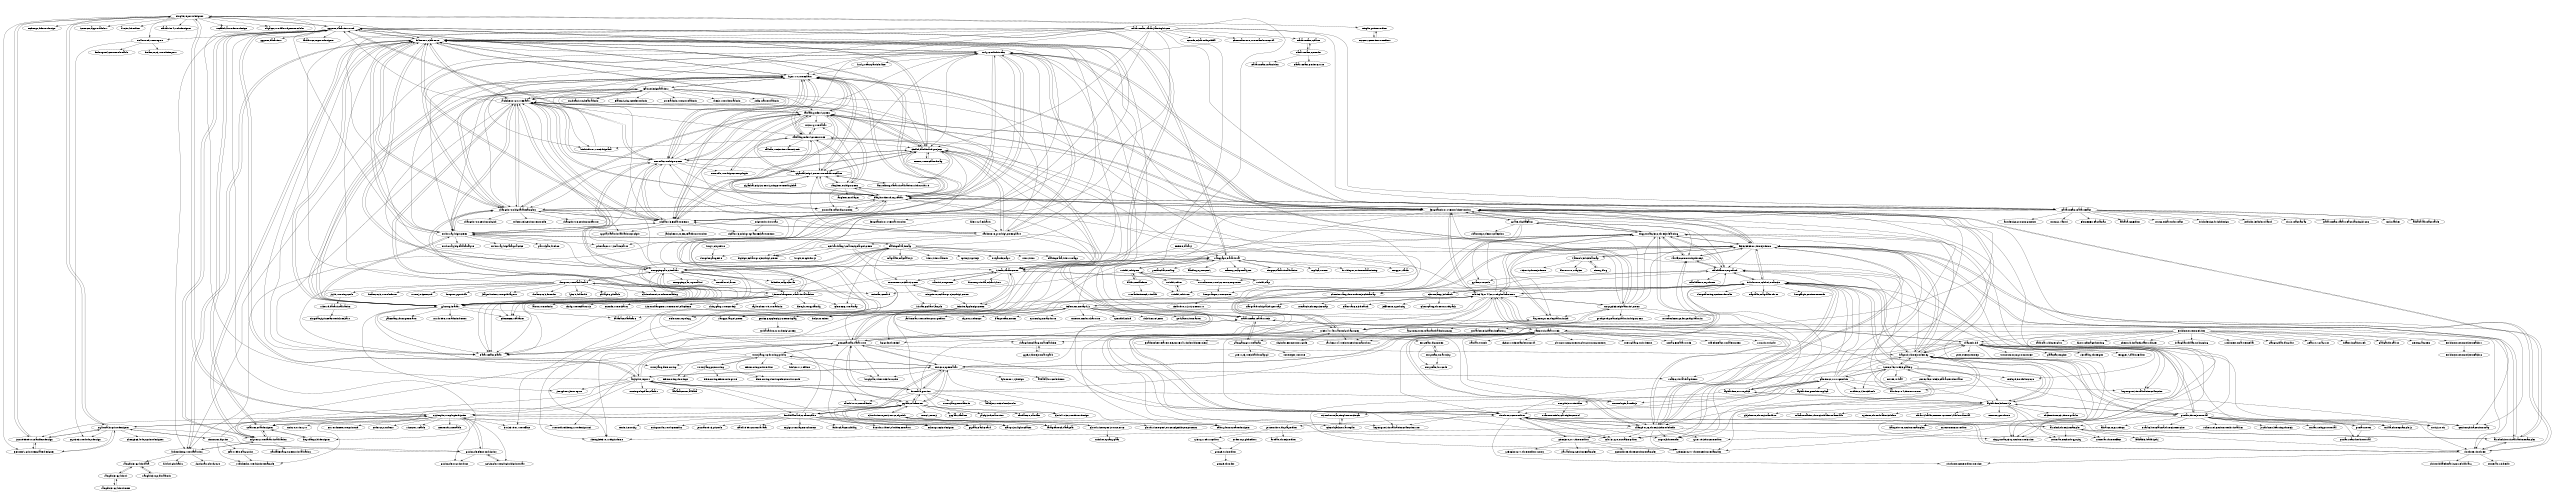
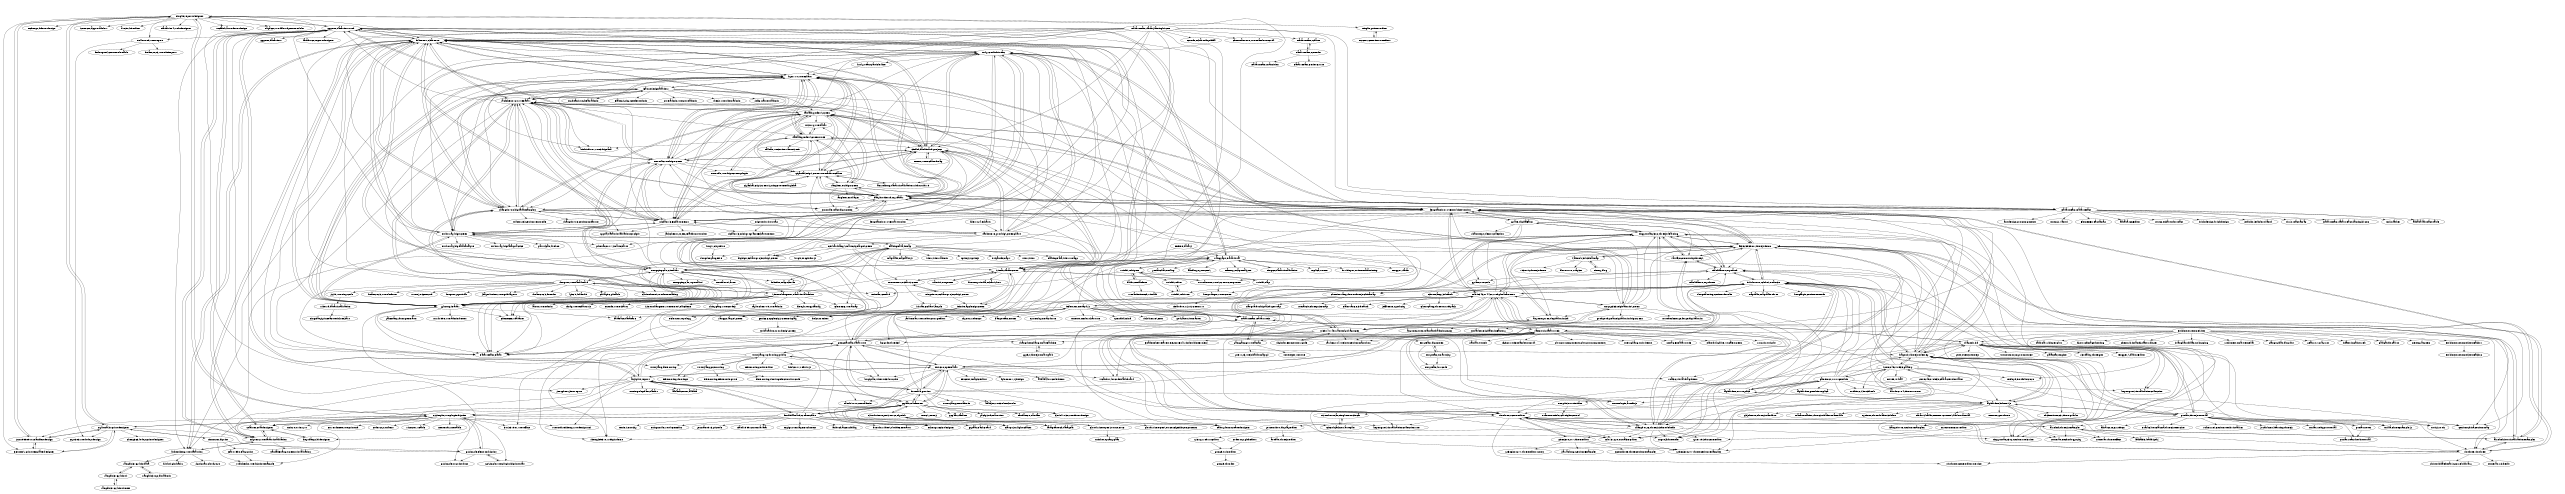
(561, 96) -> (587, 95)
none -> (949, 98)
(480, 222) -> none
(1725, 343) -> (1725, 343)
(799, 367) -> (799, 367)
none -> (974, 379)
none -> (1117, 379)
(1975, 379) -> (2012, 362)
(930, 422) -> (724, 392)
